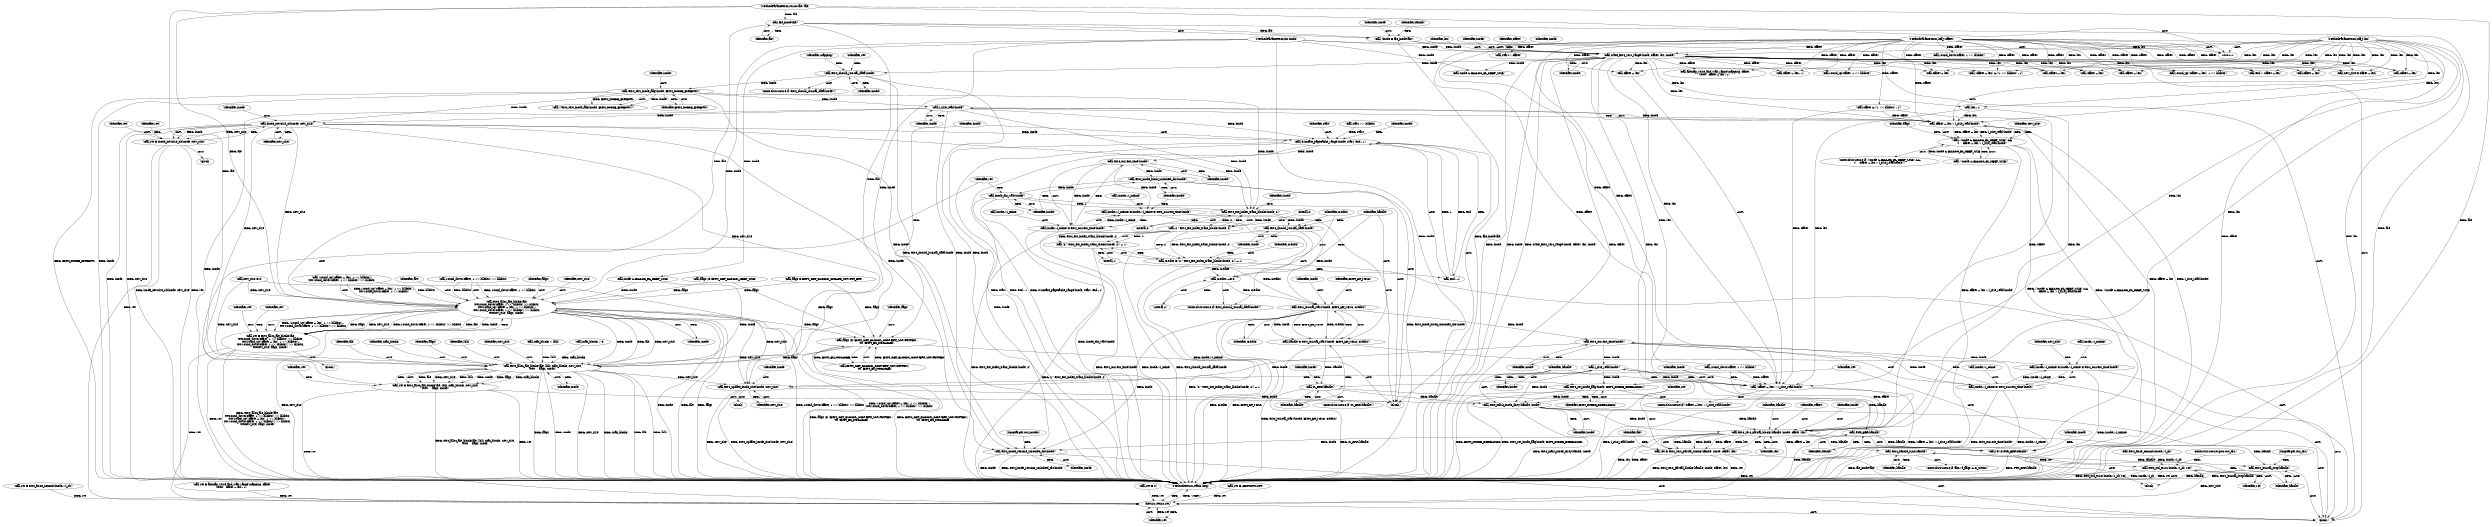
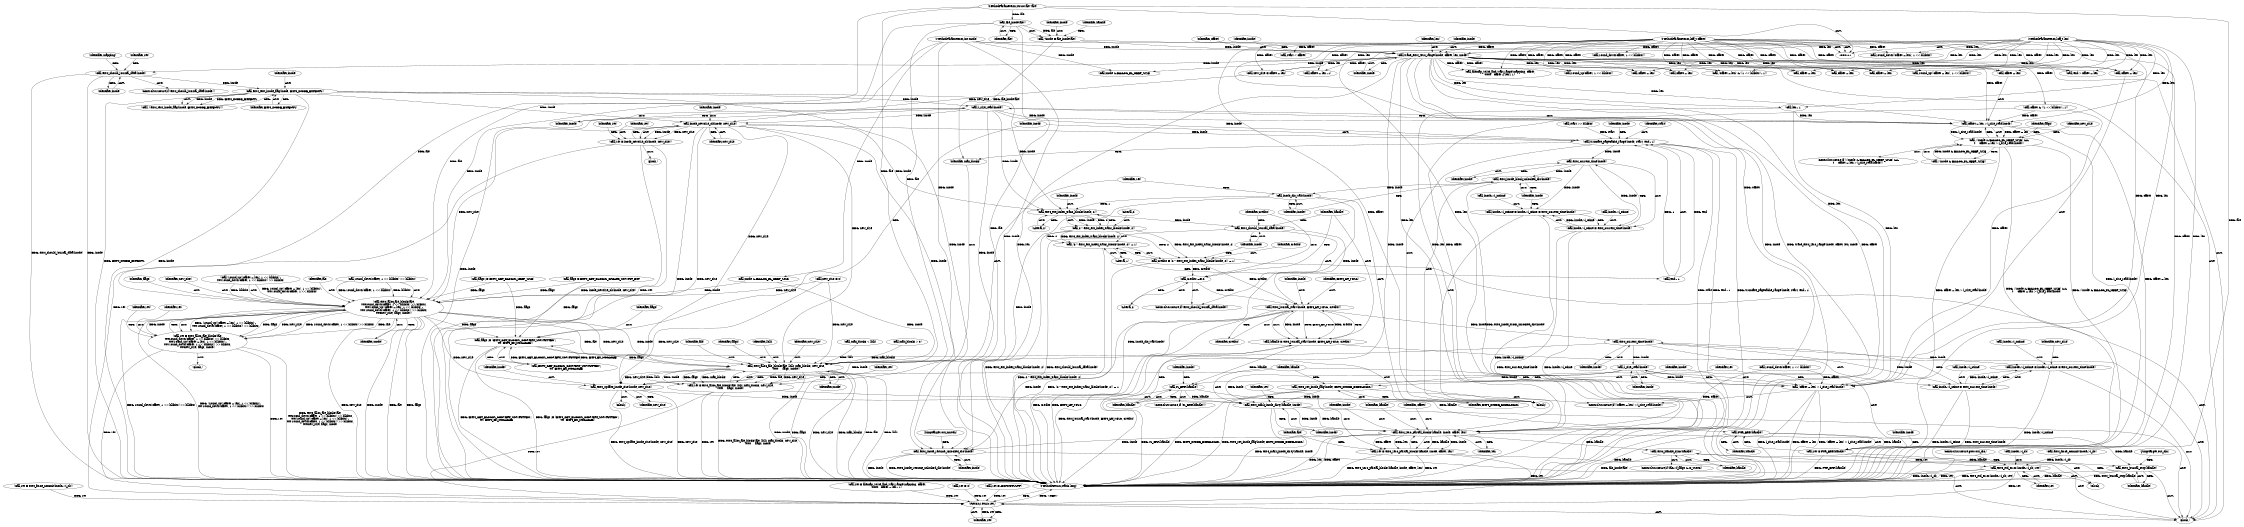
none -> (1901, 56)
none -> (989, 96)
none -> (247, 103)
(1478, 167) -> (1276, 146)
(2352, 237) -> (2199, 237)
(1470, 338) -> (991, 99)
none -> (2016, 452)
(2210, 486) -> (2014, 486)
